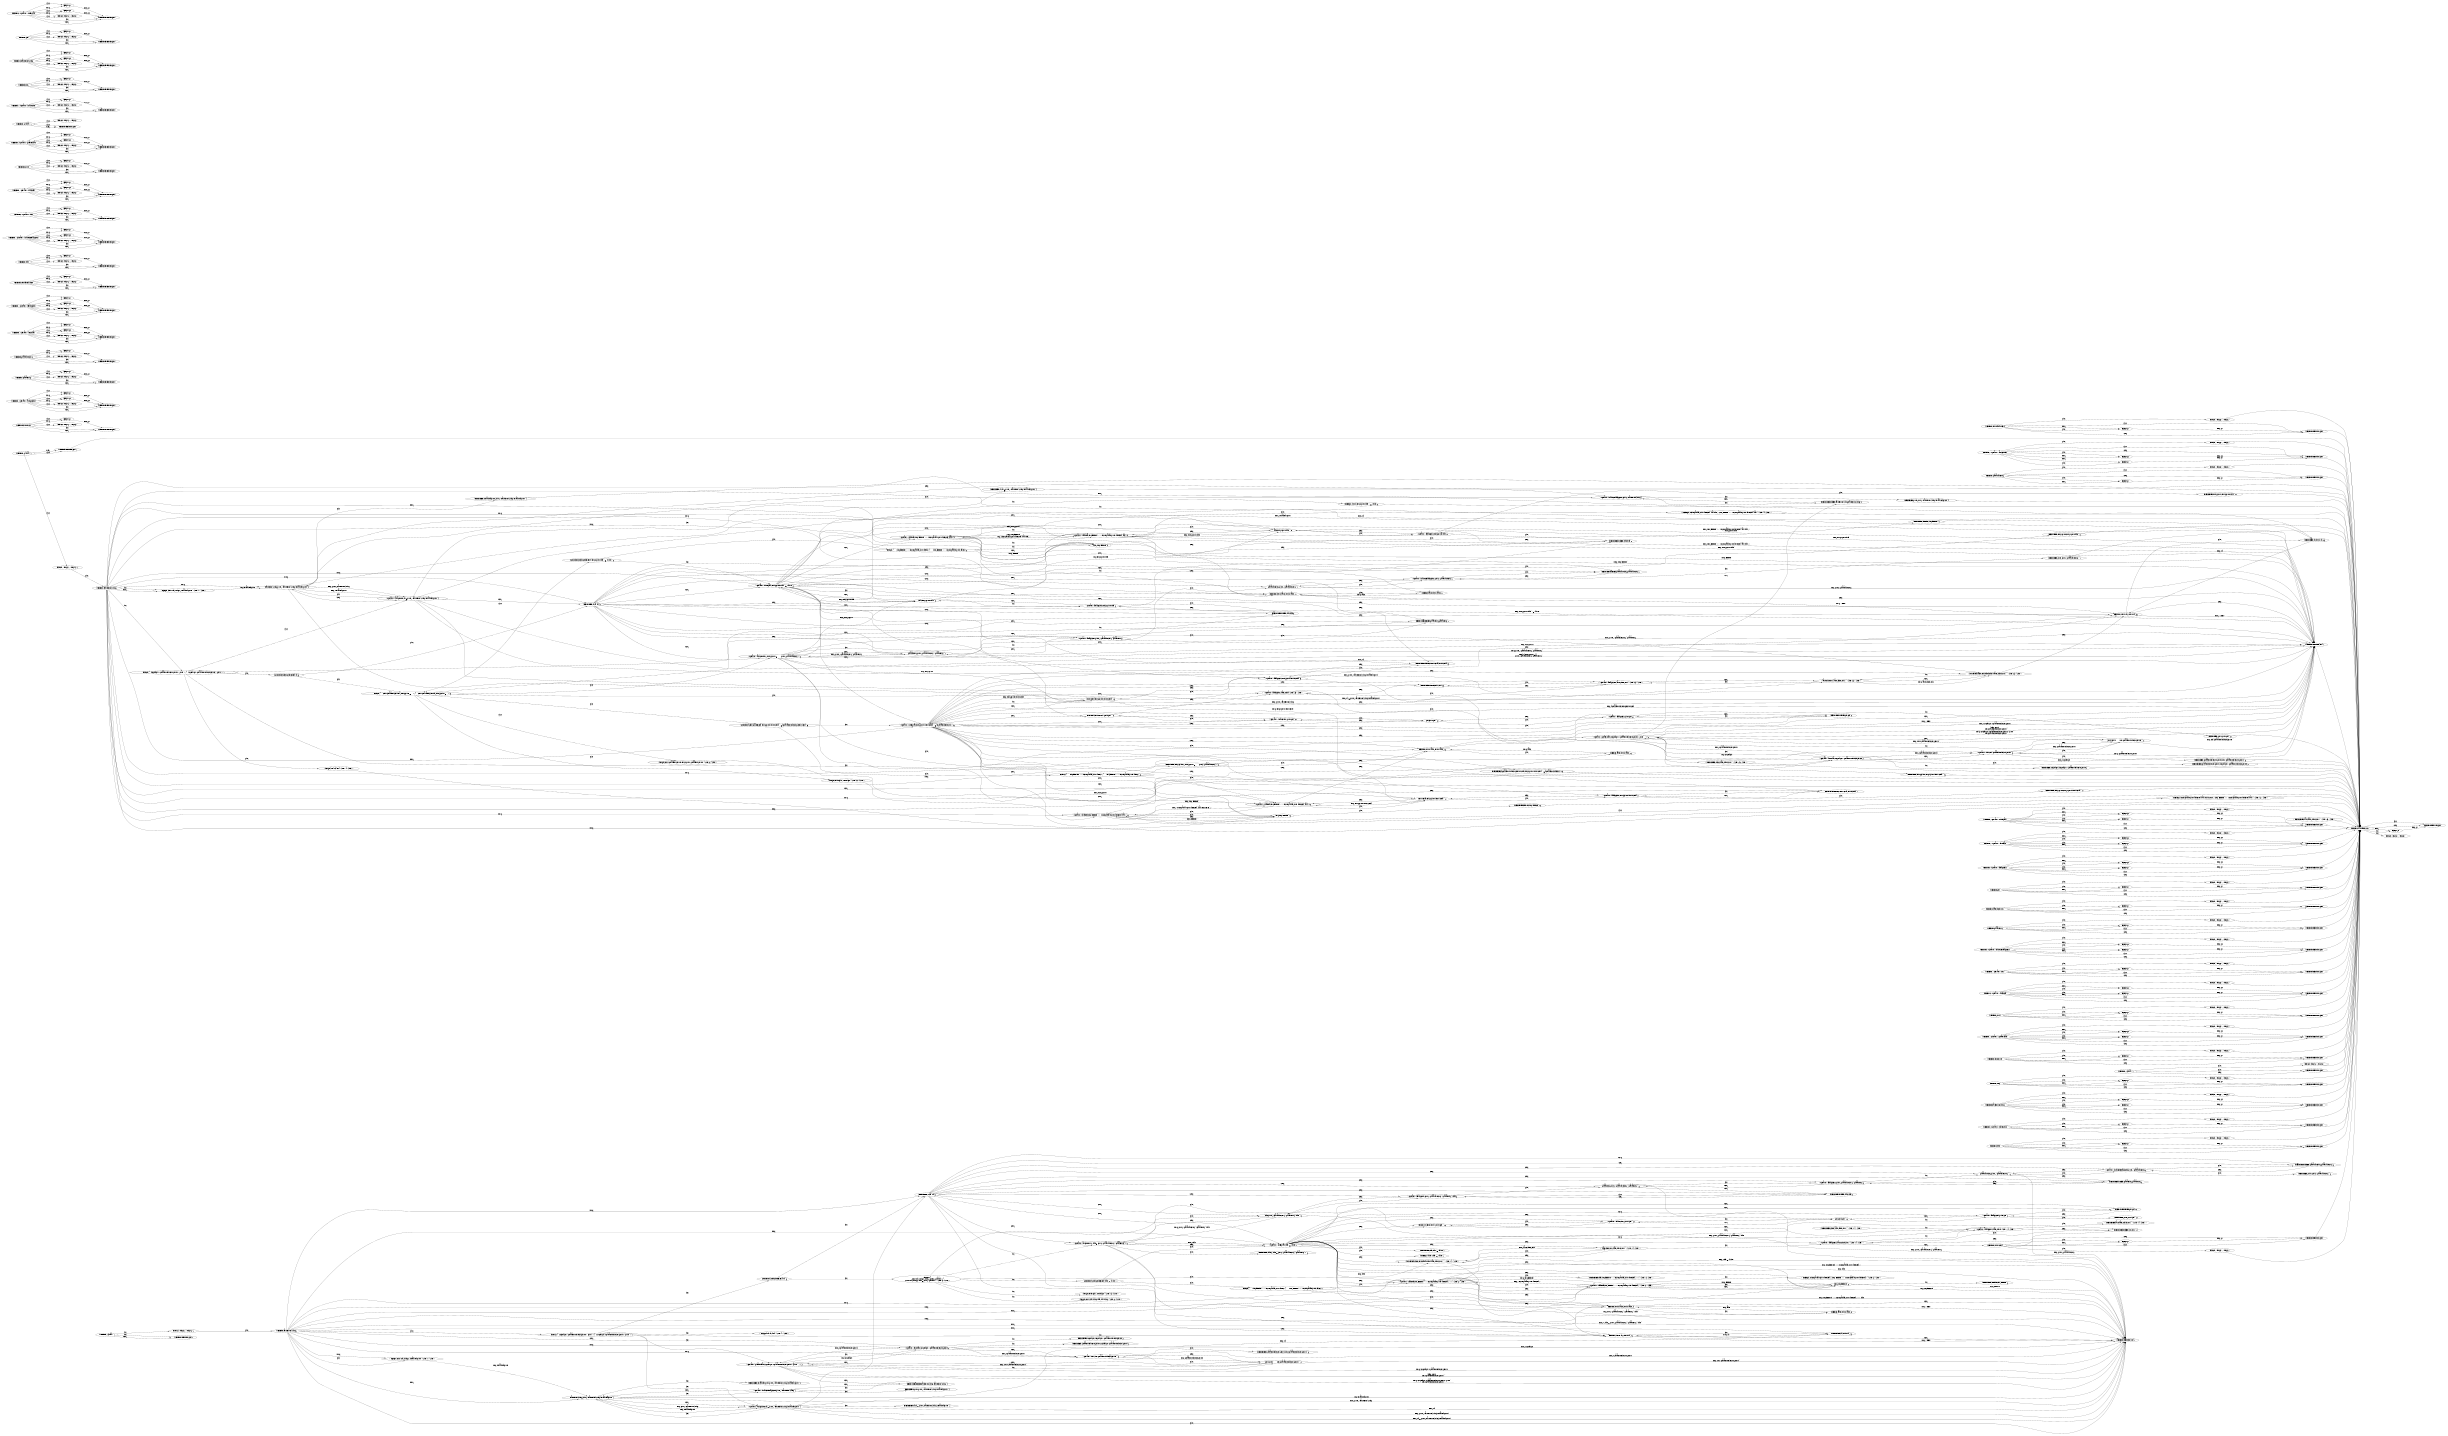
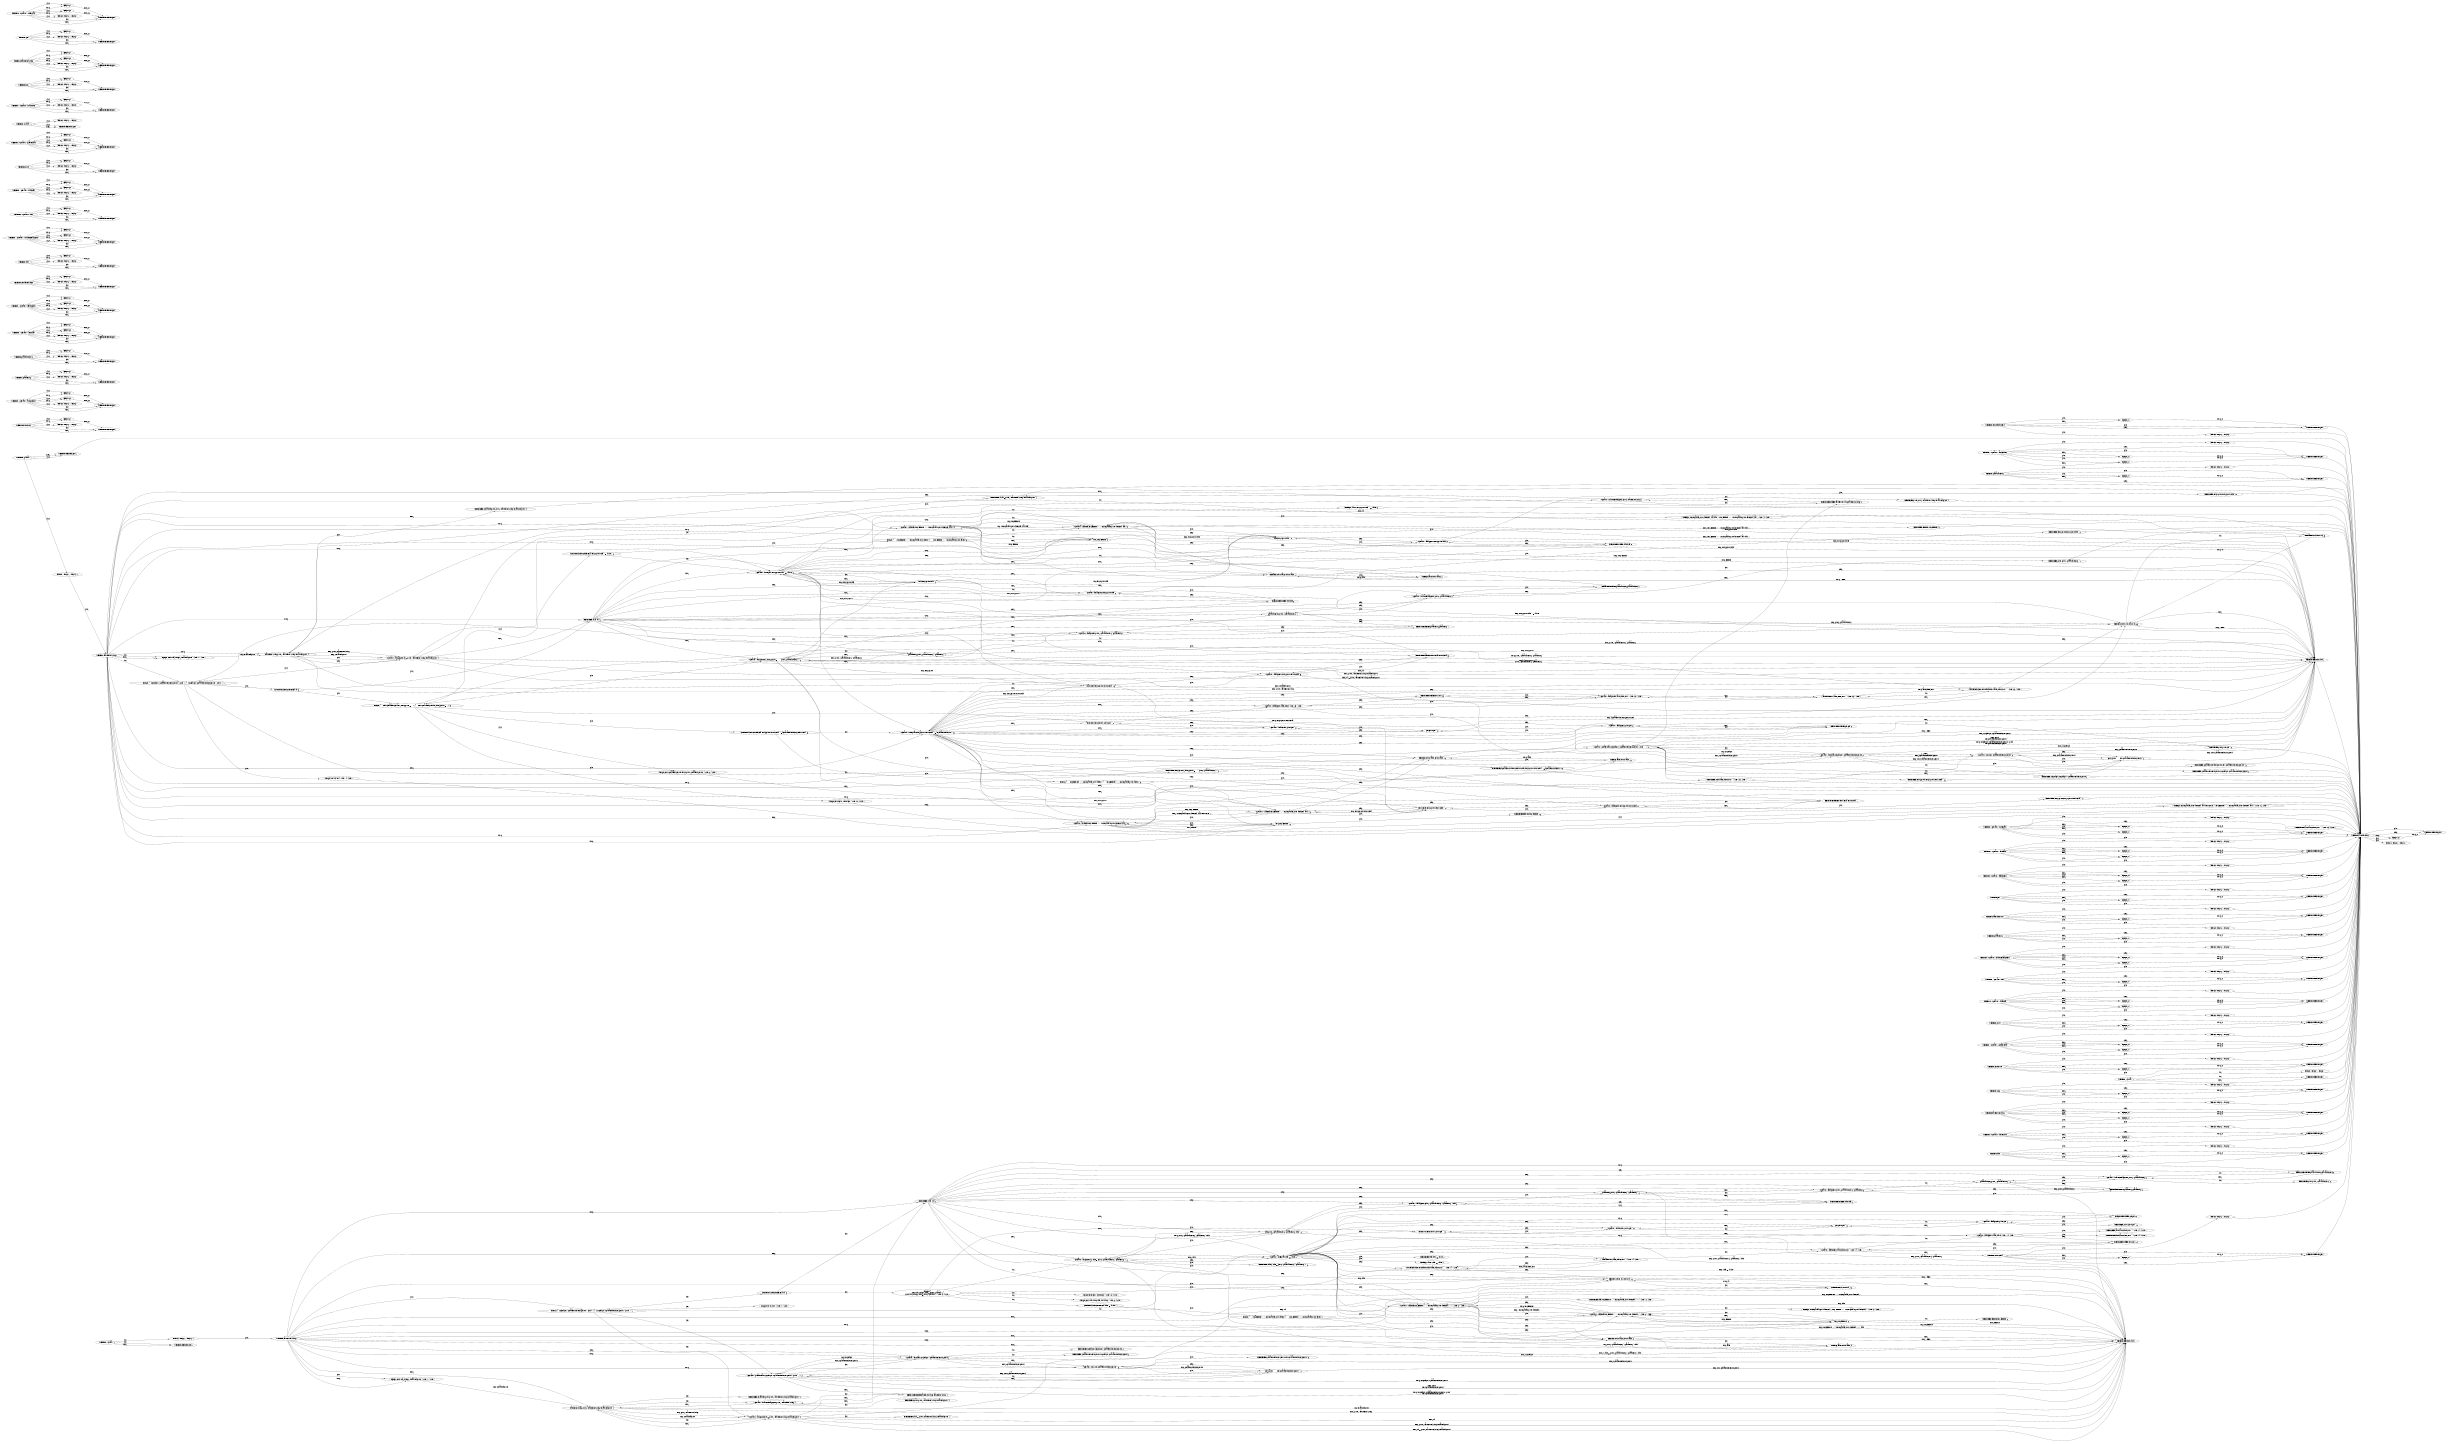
(1918, 1229) -> (2060, 1235)
